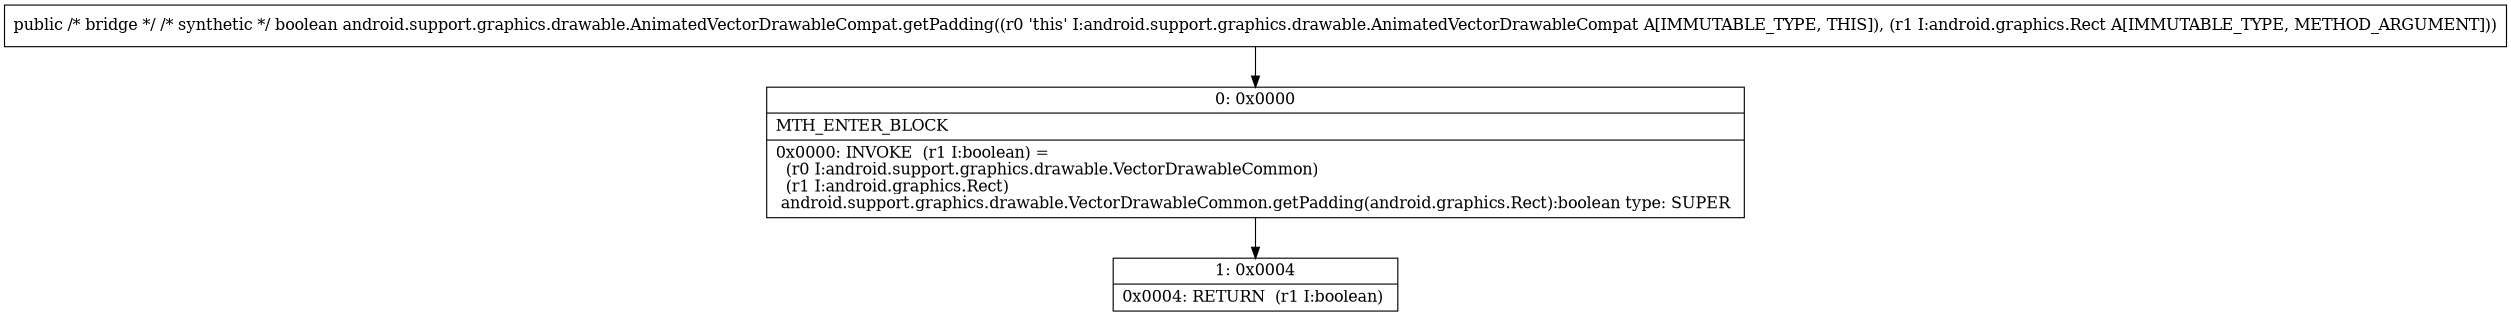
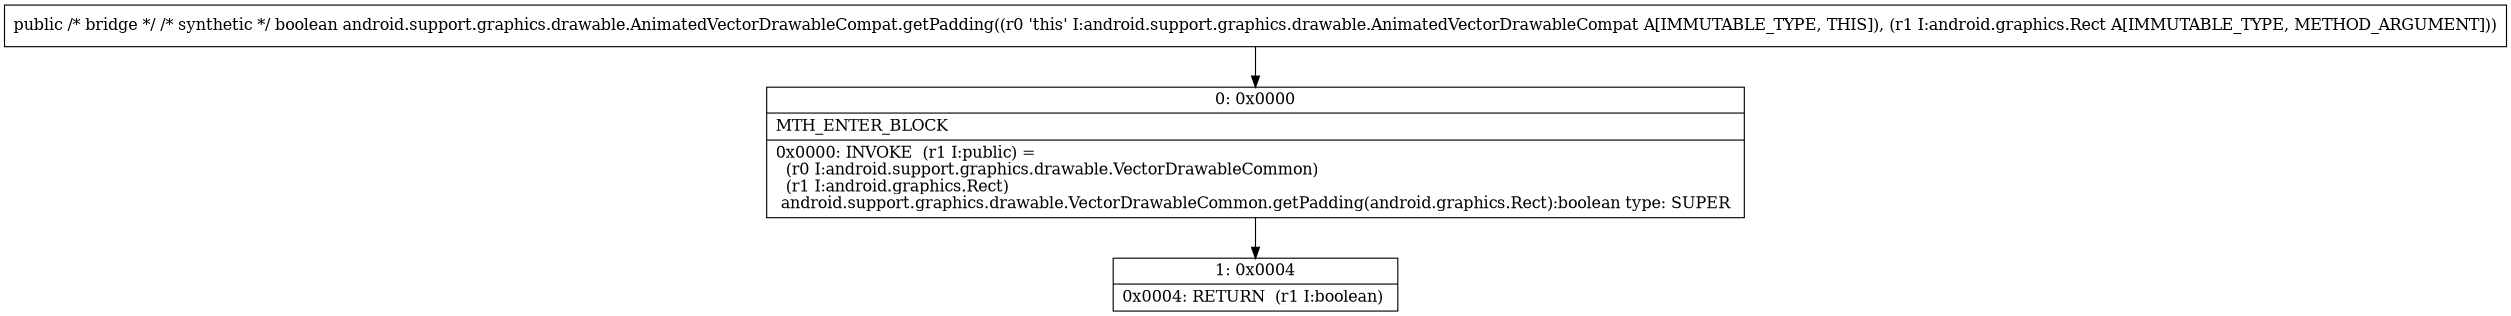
(915, 153) -> (908, 153)
